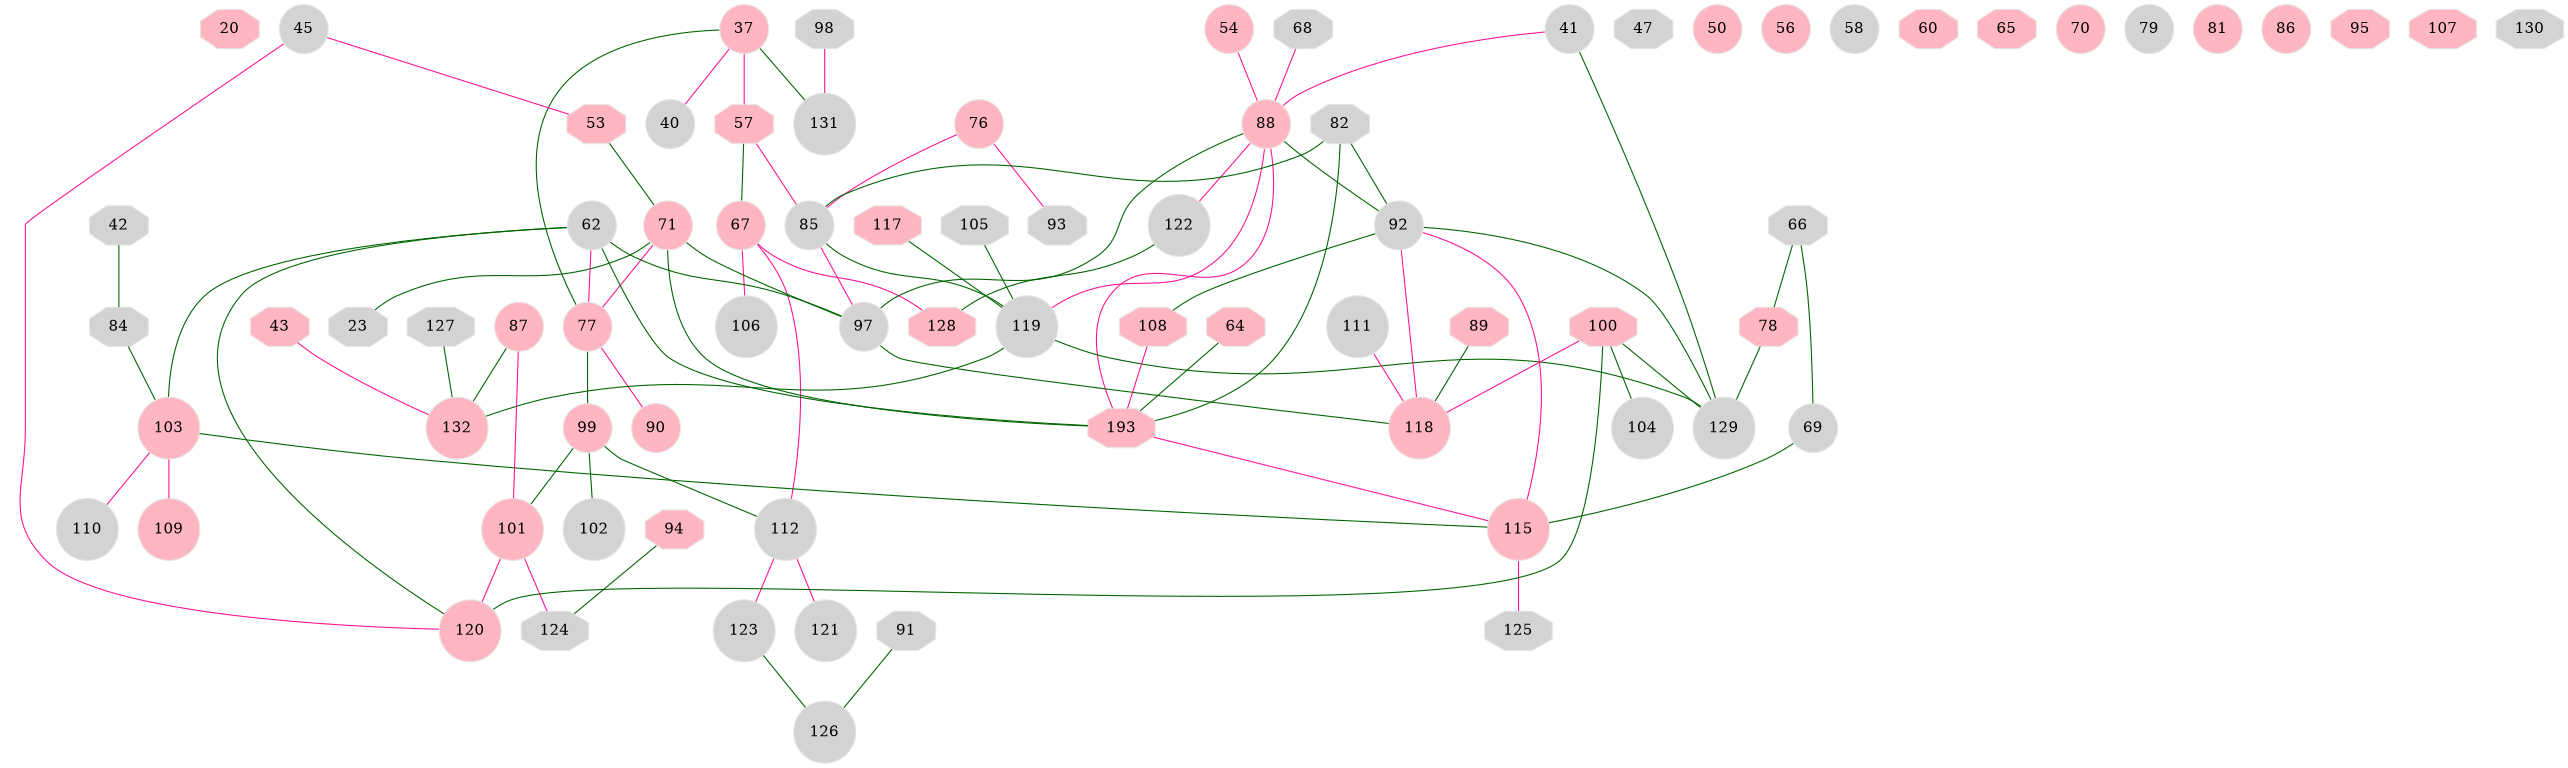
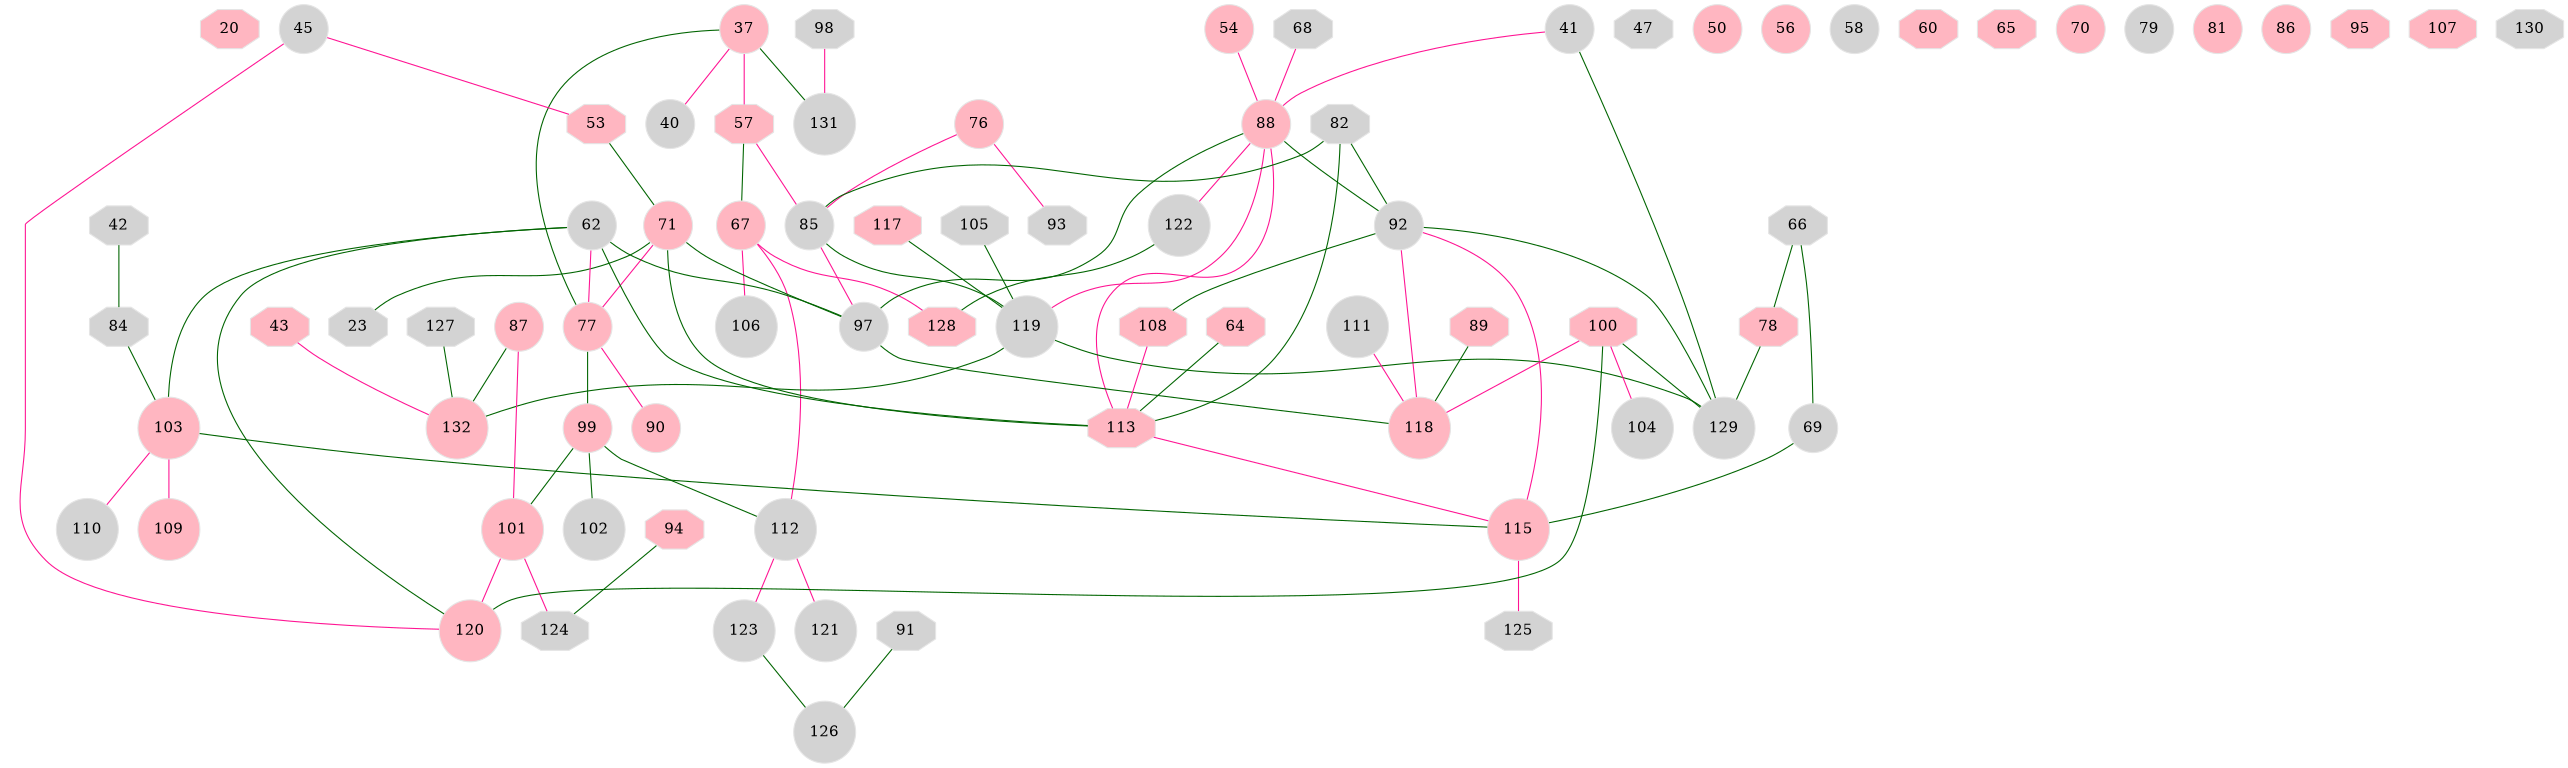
(1620, 370) -> (1620, 370)
(1122, 428) -> (1122, 428)
